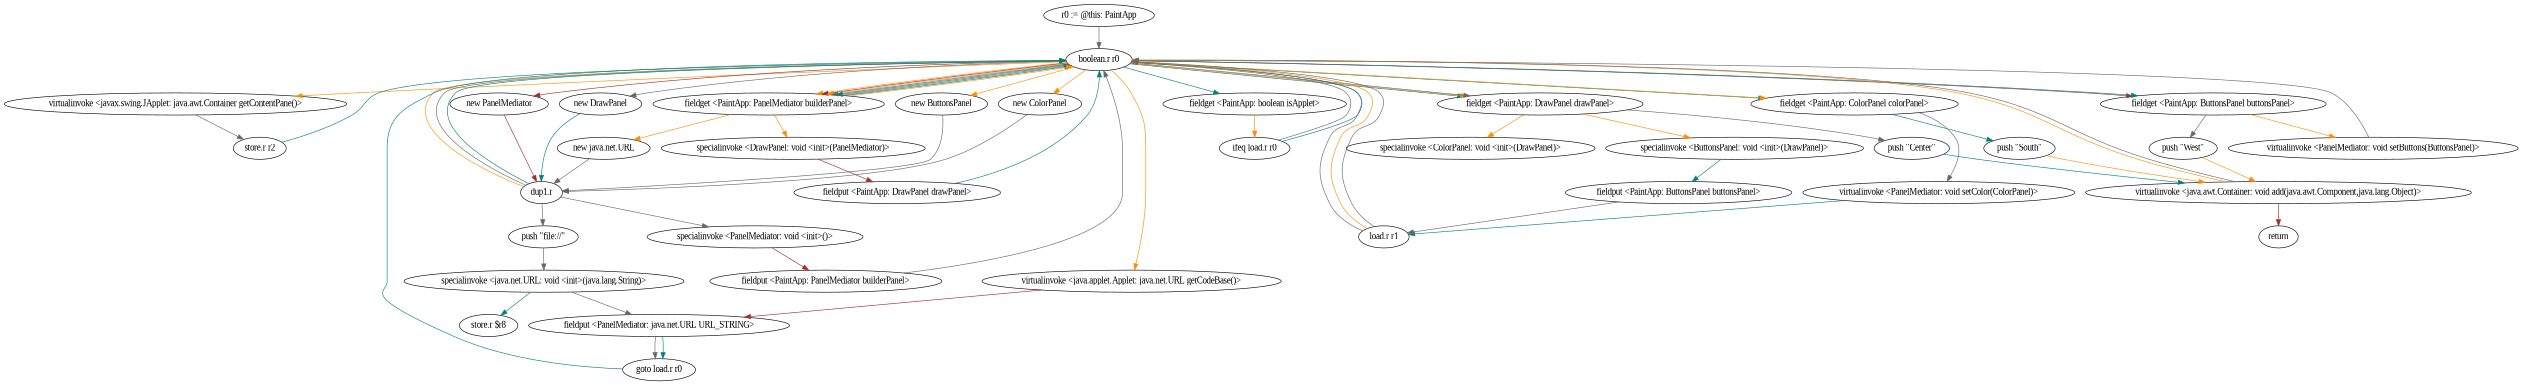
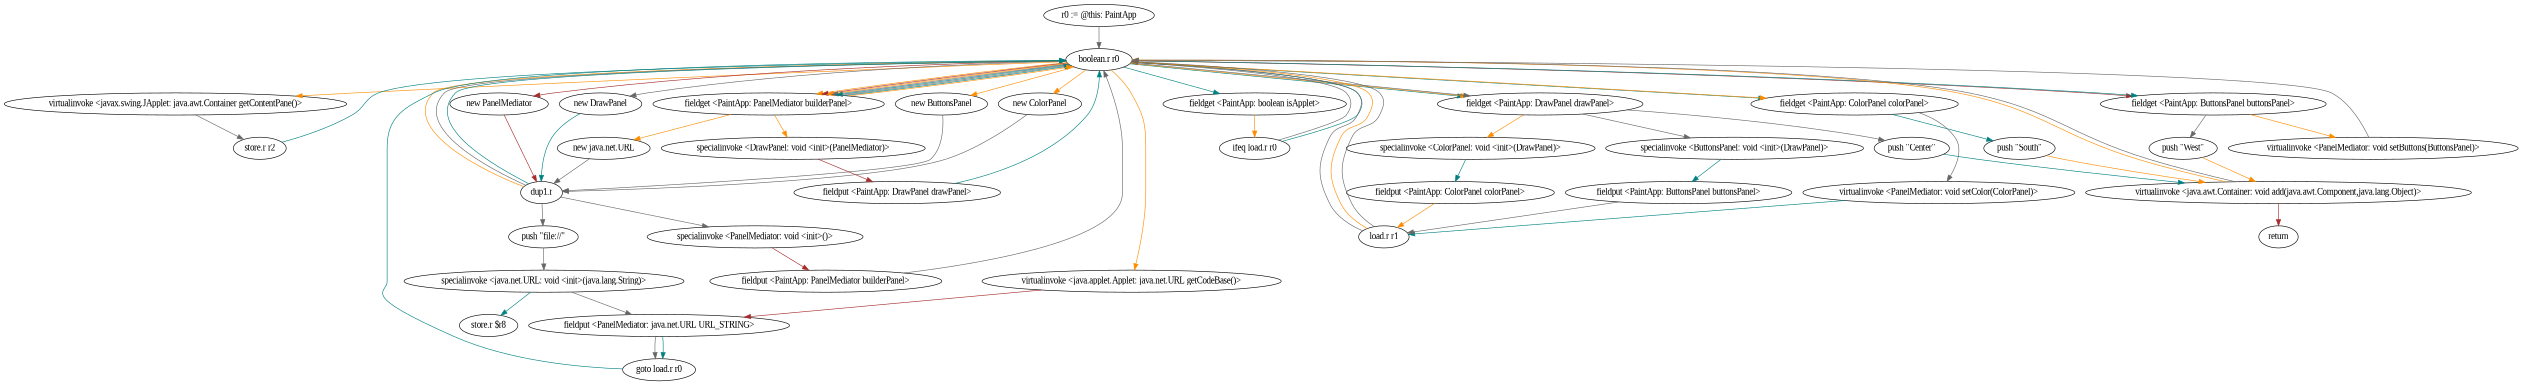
(1634, 125) -> (1634, 125)
none -> (1450, 193)
